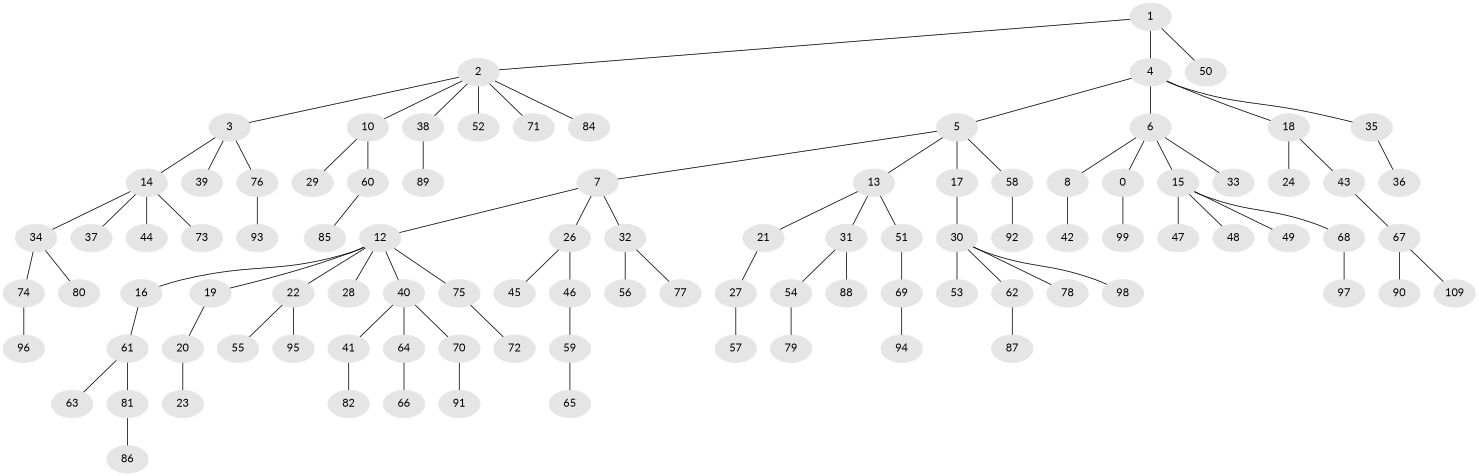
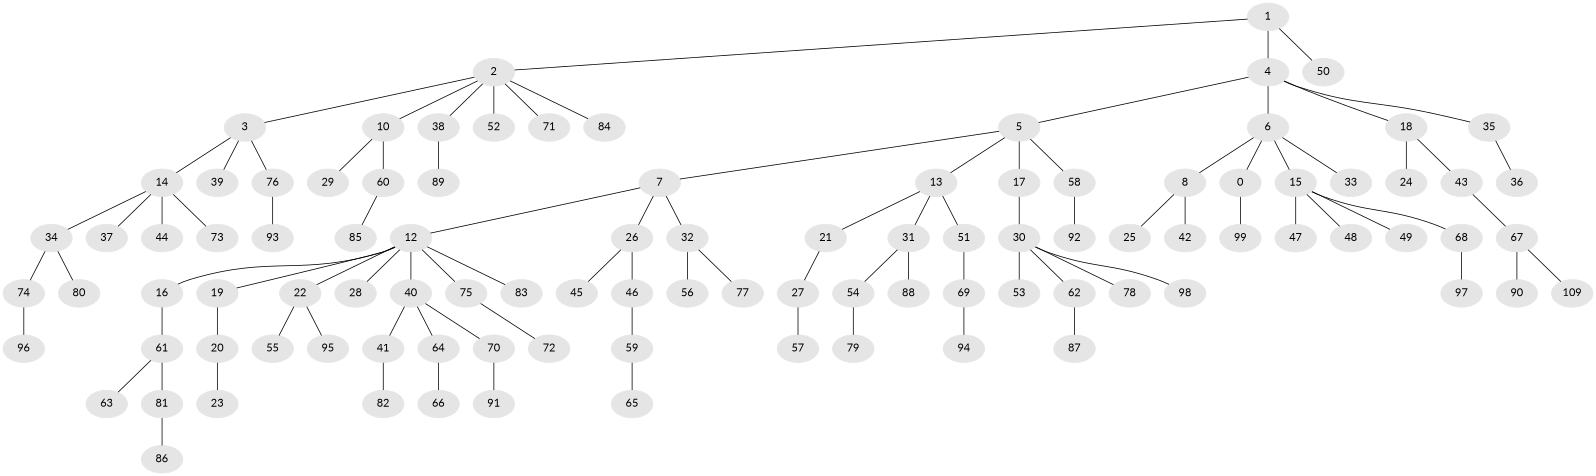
none -> (1130, 238)
none -> (522, 293)
